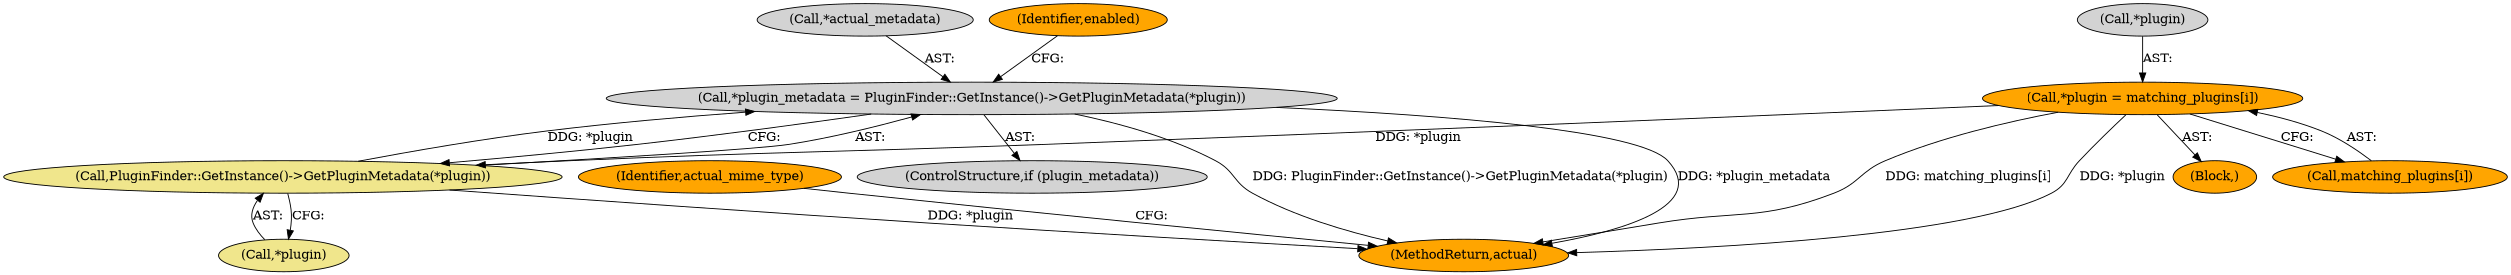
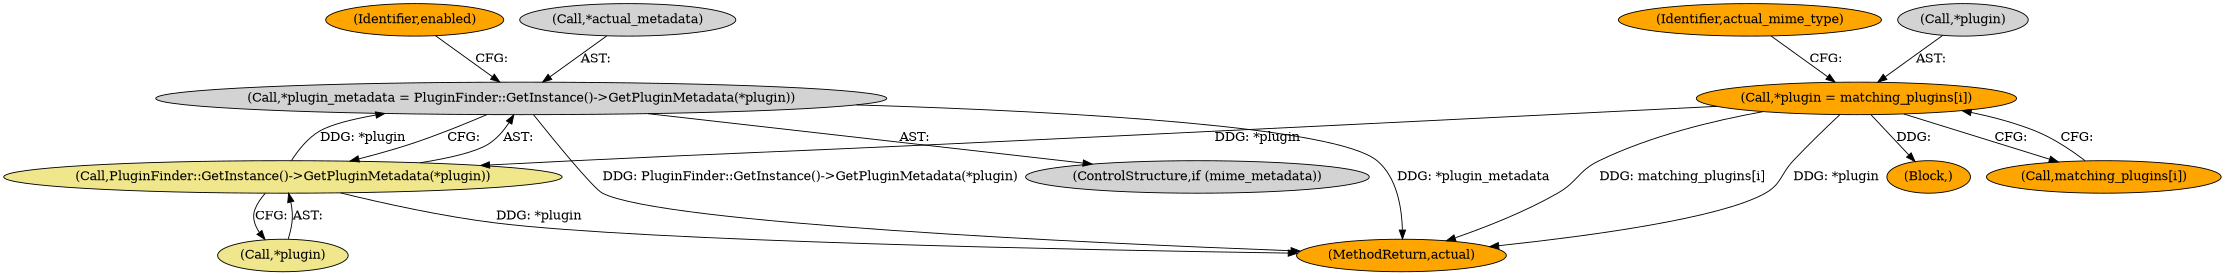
(2200, 138) -> (1916, 138)
(2364, 138) -> (2079, 138)
(1032, 177) -> (1197, 177)
(1086, 217) -> (1799, 56)
